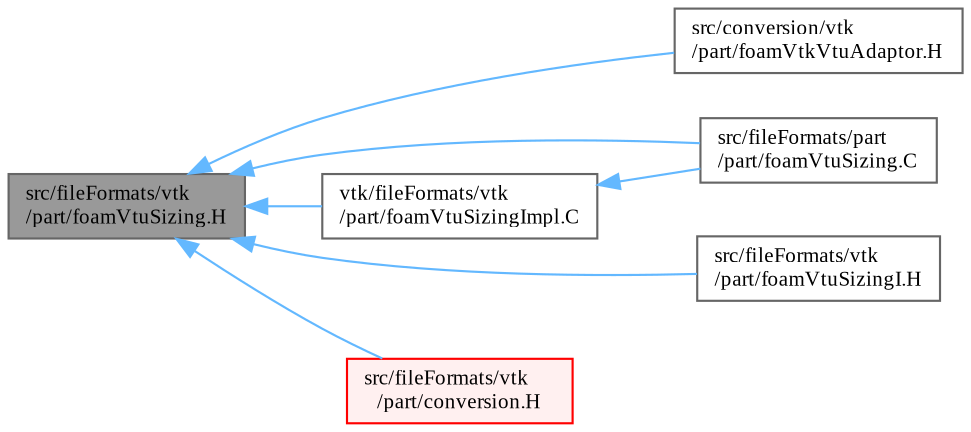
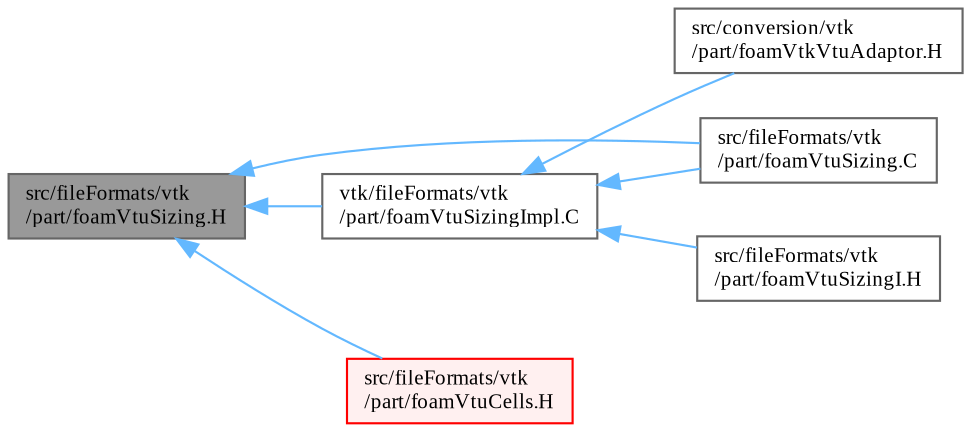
(436, 90) -> (637, 116)
(819, 150) -> (819, 150)
(474, 272) -> (658, 241)
(460, 391) -> (460, 391)
